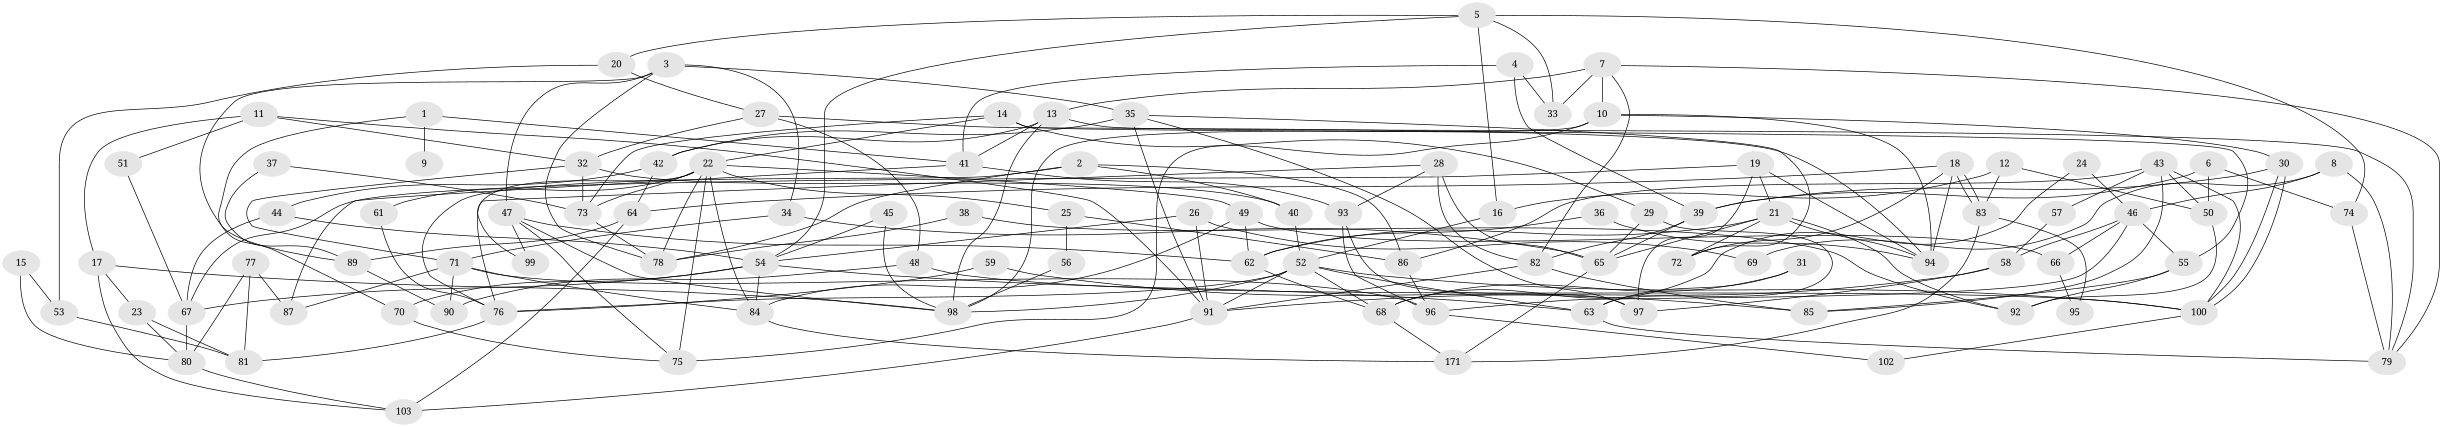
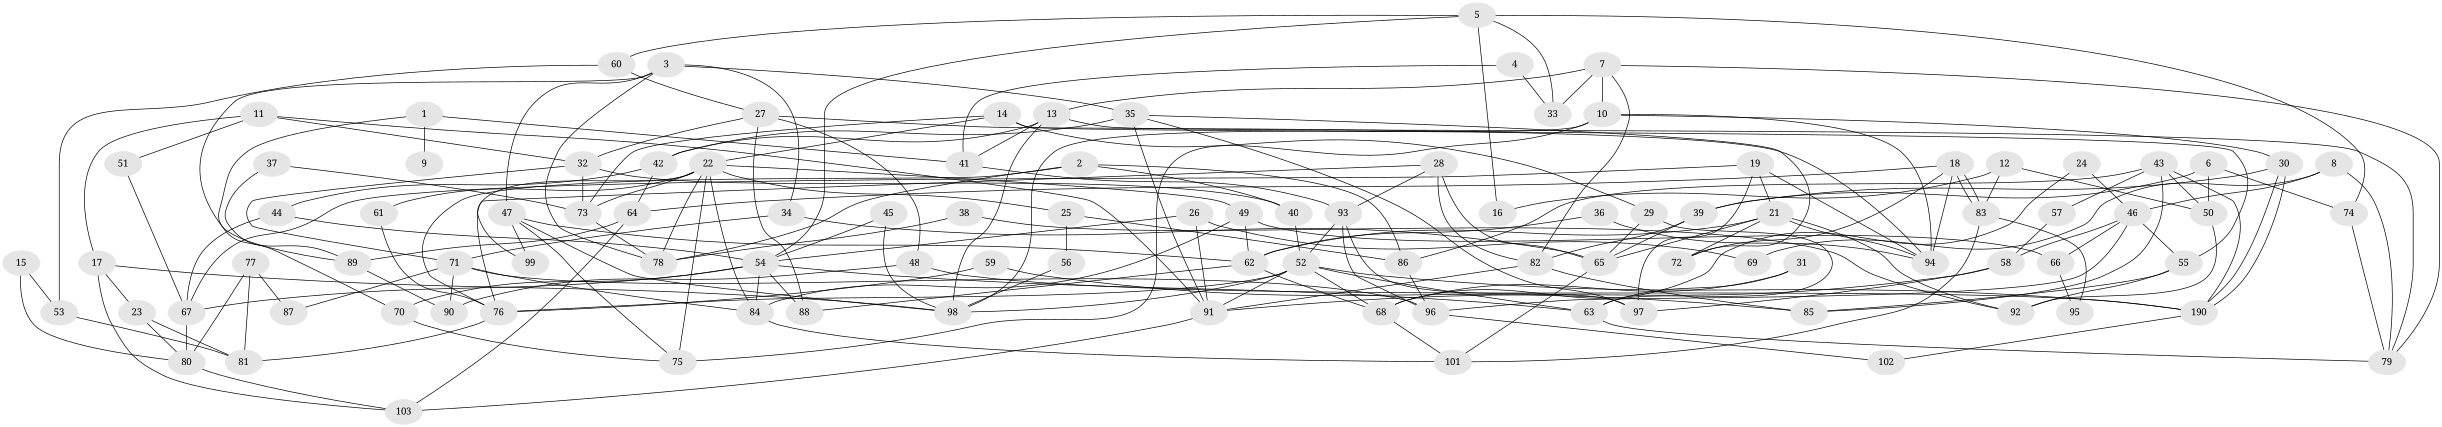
(617, 65) -> (617, 65)
(1582, 156) -> none
(590, 185) -> none
(1379, 243) -> (1322, 238)
none -> (805, 313)
(2199, 313) -> (2199, 313)
(1453, 362) -> (1453, 362)
